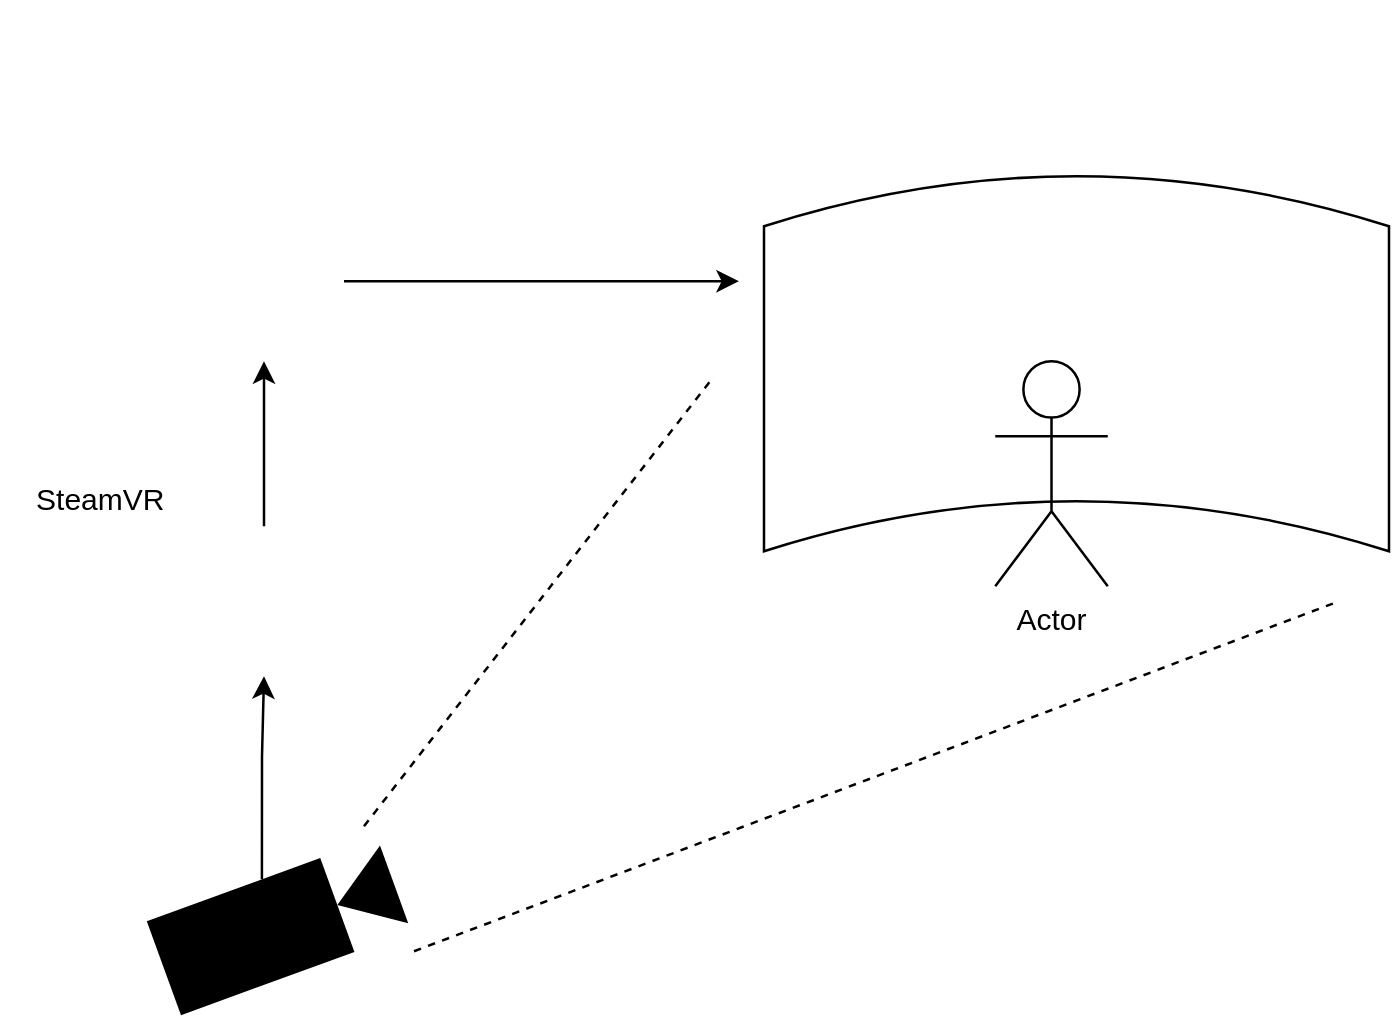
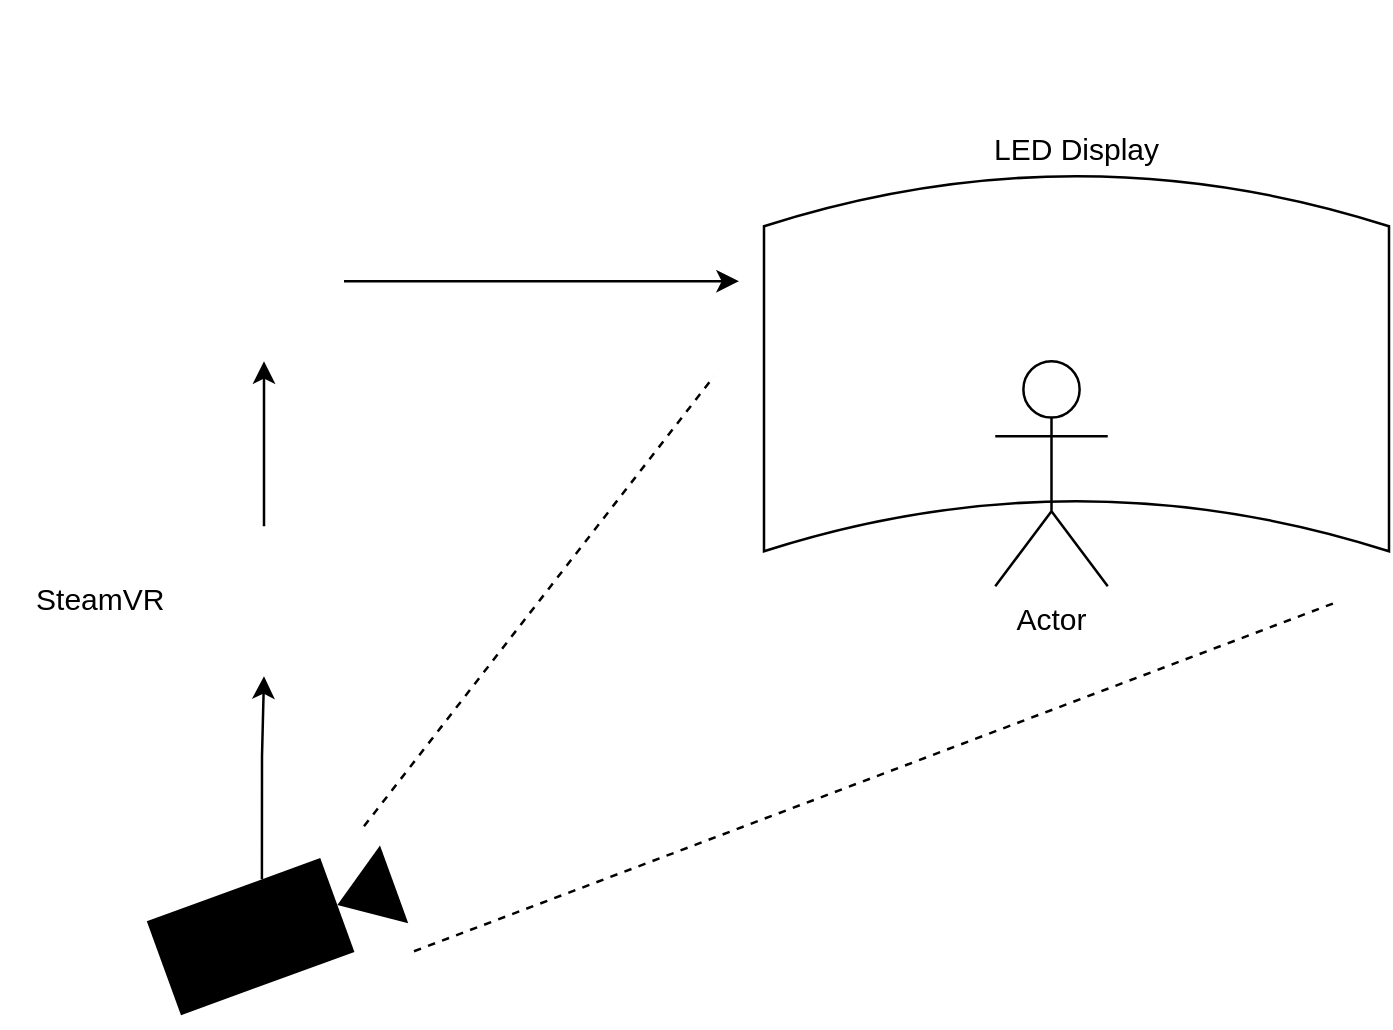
none -> (1076, 151)
(101, 501) -> (101, 601)
